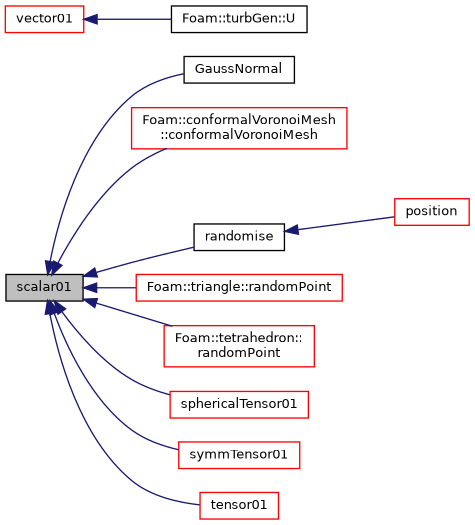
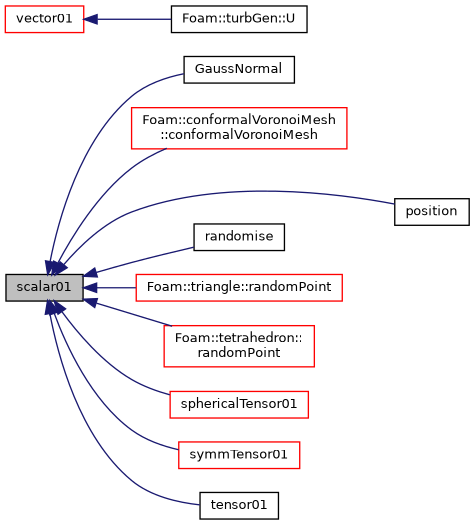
(432, 212) -> (432, 212)
(346, 223) -> (219, 193)
(239, 506) -> (239, 506)
